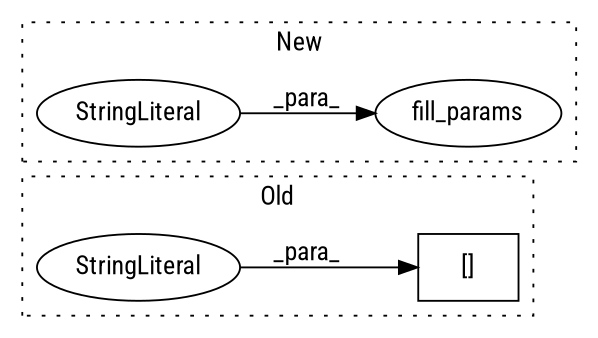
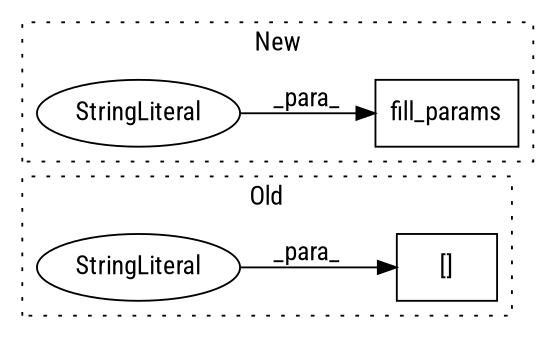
(468, 113) -> (447, 113)
